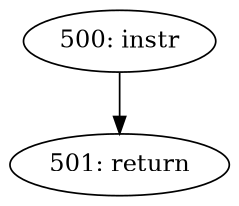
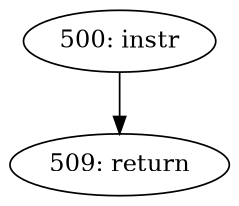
(120, 165) -> (120, 165)
